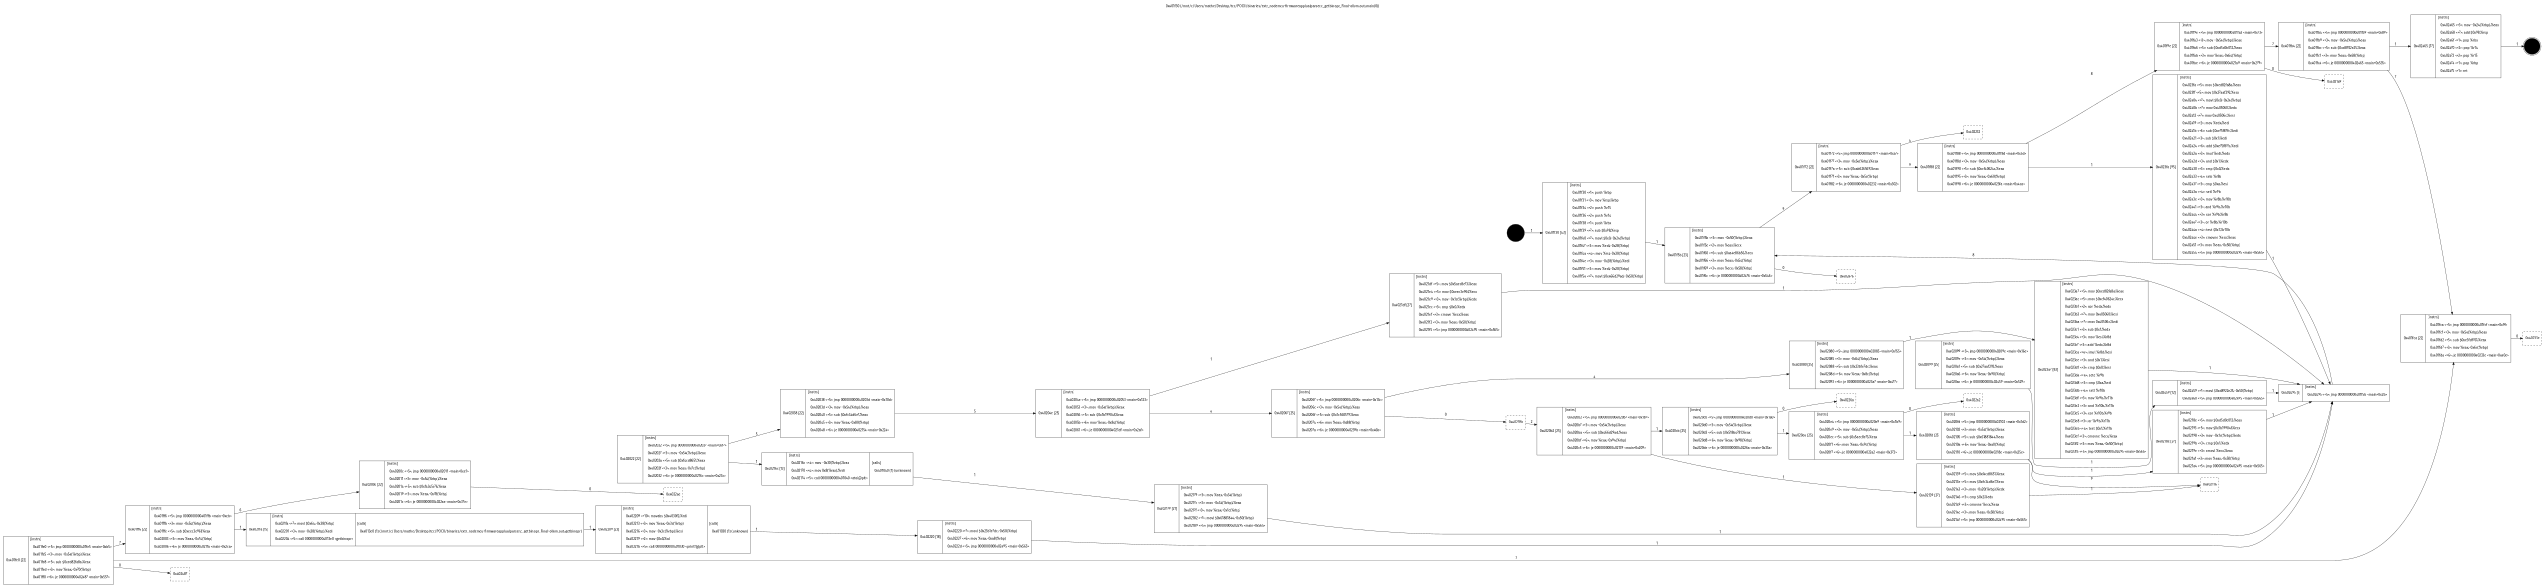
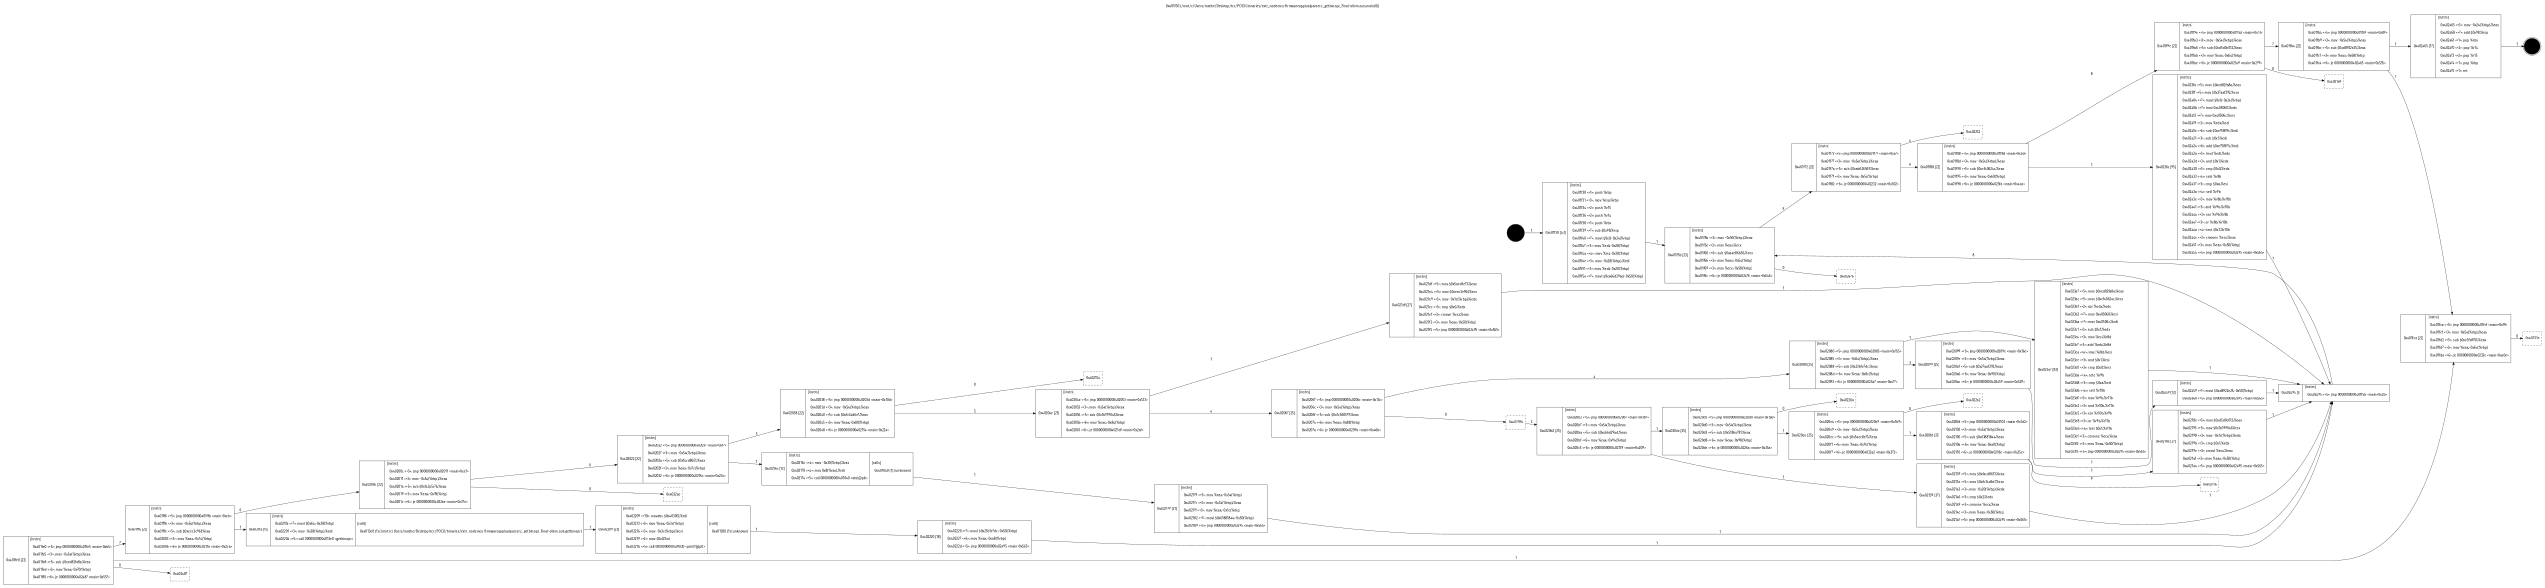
none -> (1908, 365)
none -> (1093, 378)
none -> (543, 472)
(2114, 493) -> (2207, 519)
